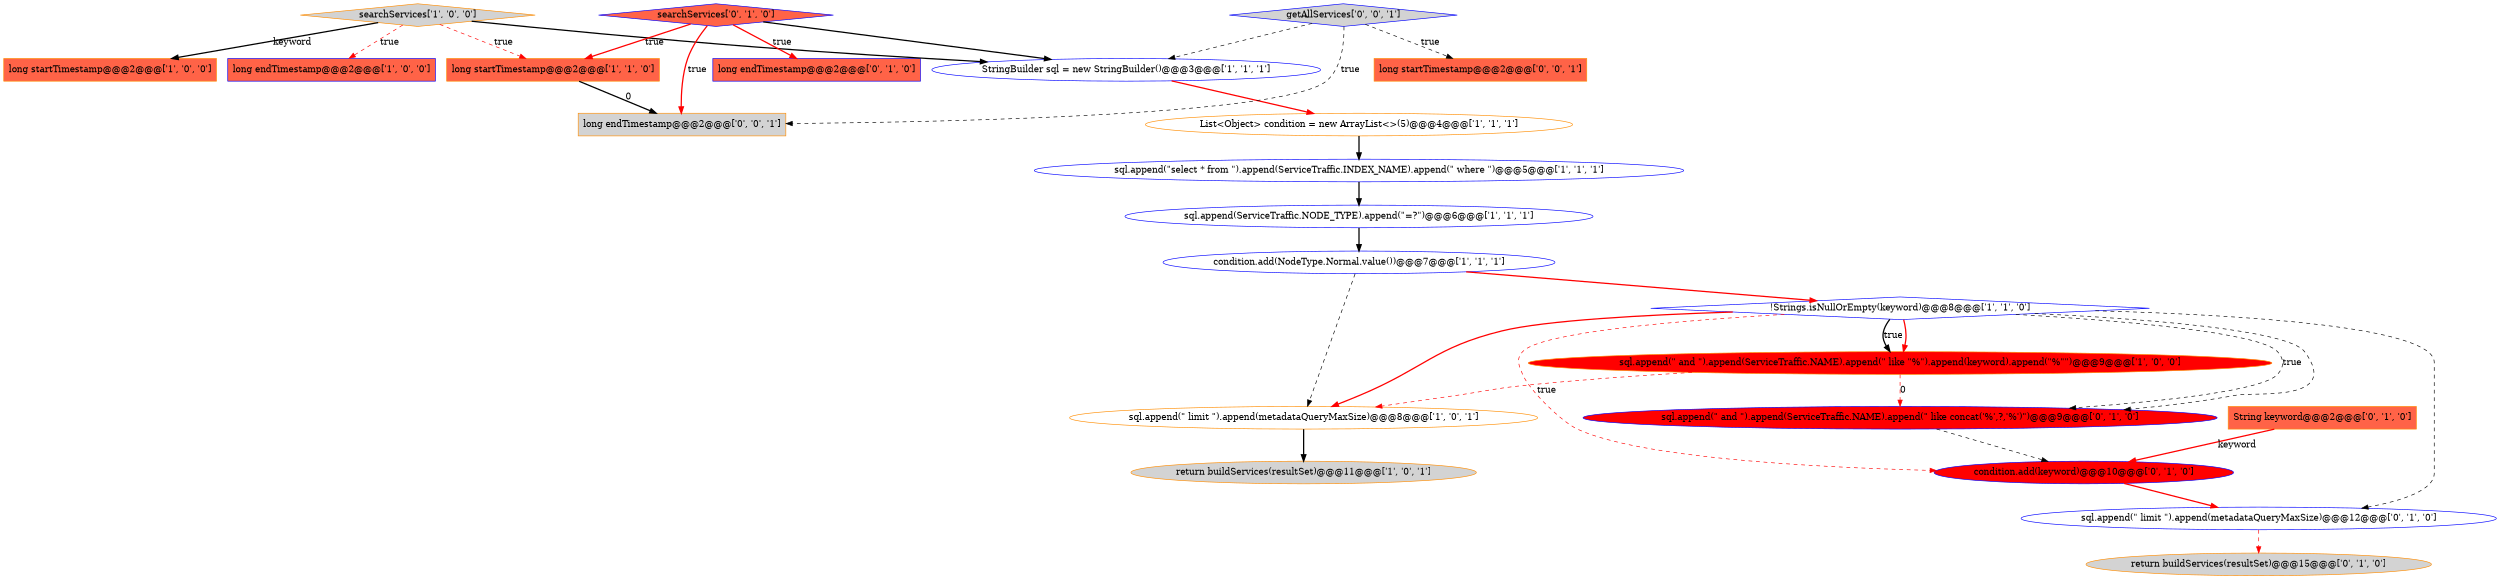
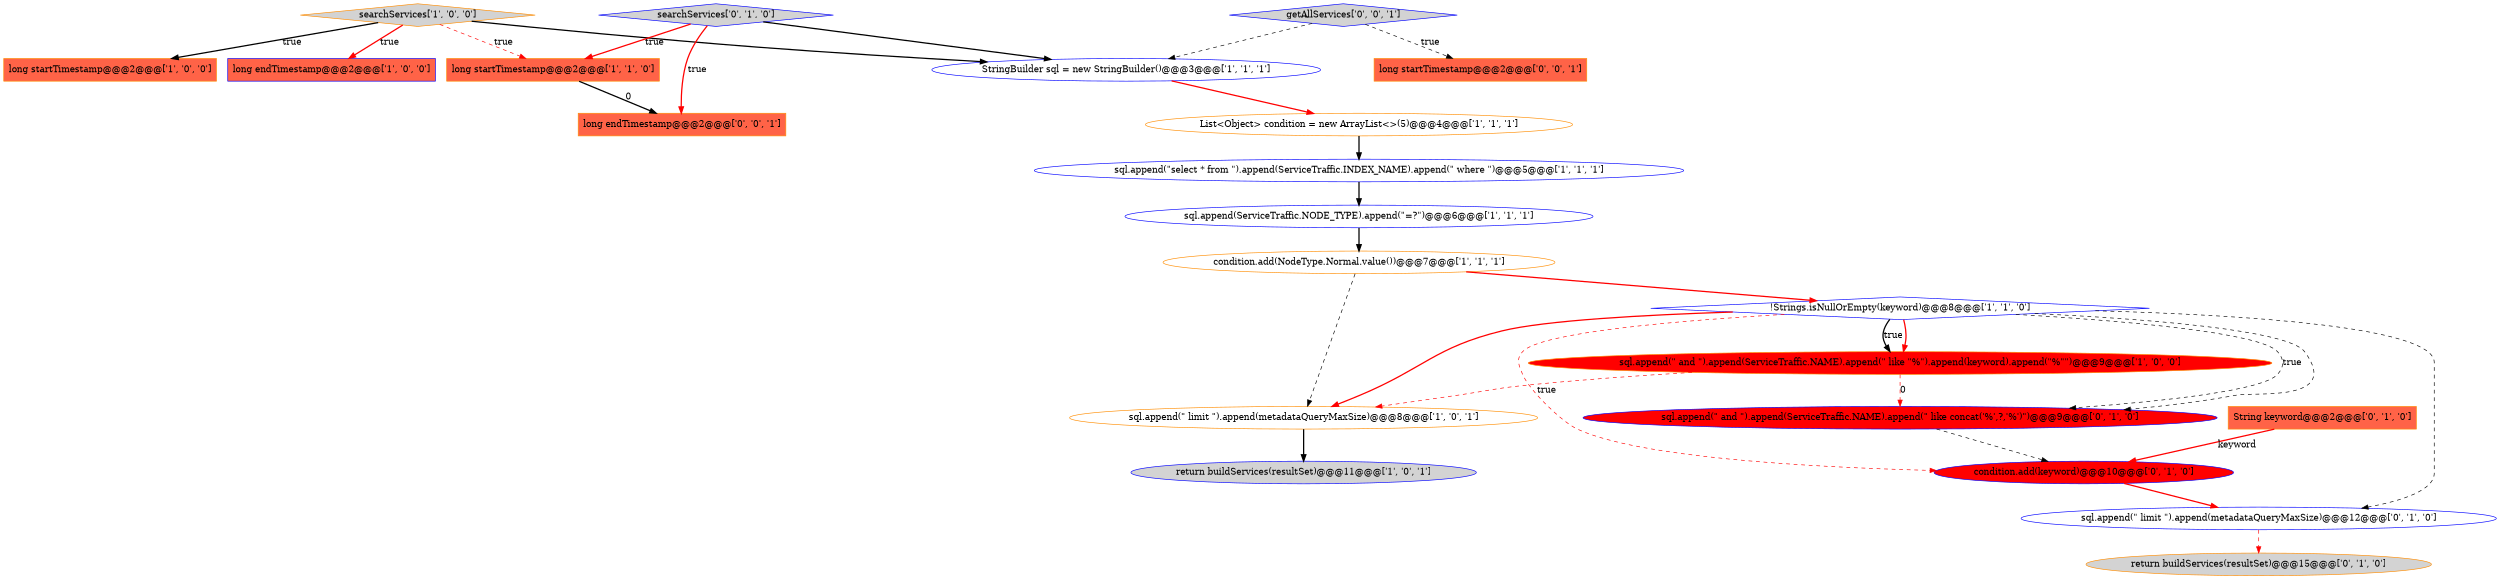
(716, 15) -> (716, 15)
(379, 40) -> (379, 40)
(292, 42) -> (292, 42)
(817, 70) -> none
(1091, 115) -> none
(682, 125) -> (682, 125)
(1359, 262) -> (1359, 262)
(1304, 473) -> (1304, 473)
